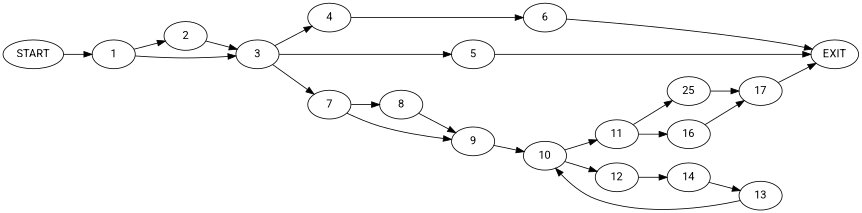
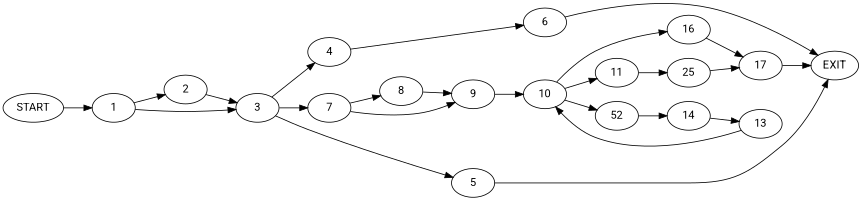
(649, 134) -> (603, 47)
(617, 177) -> (617, 116)
